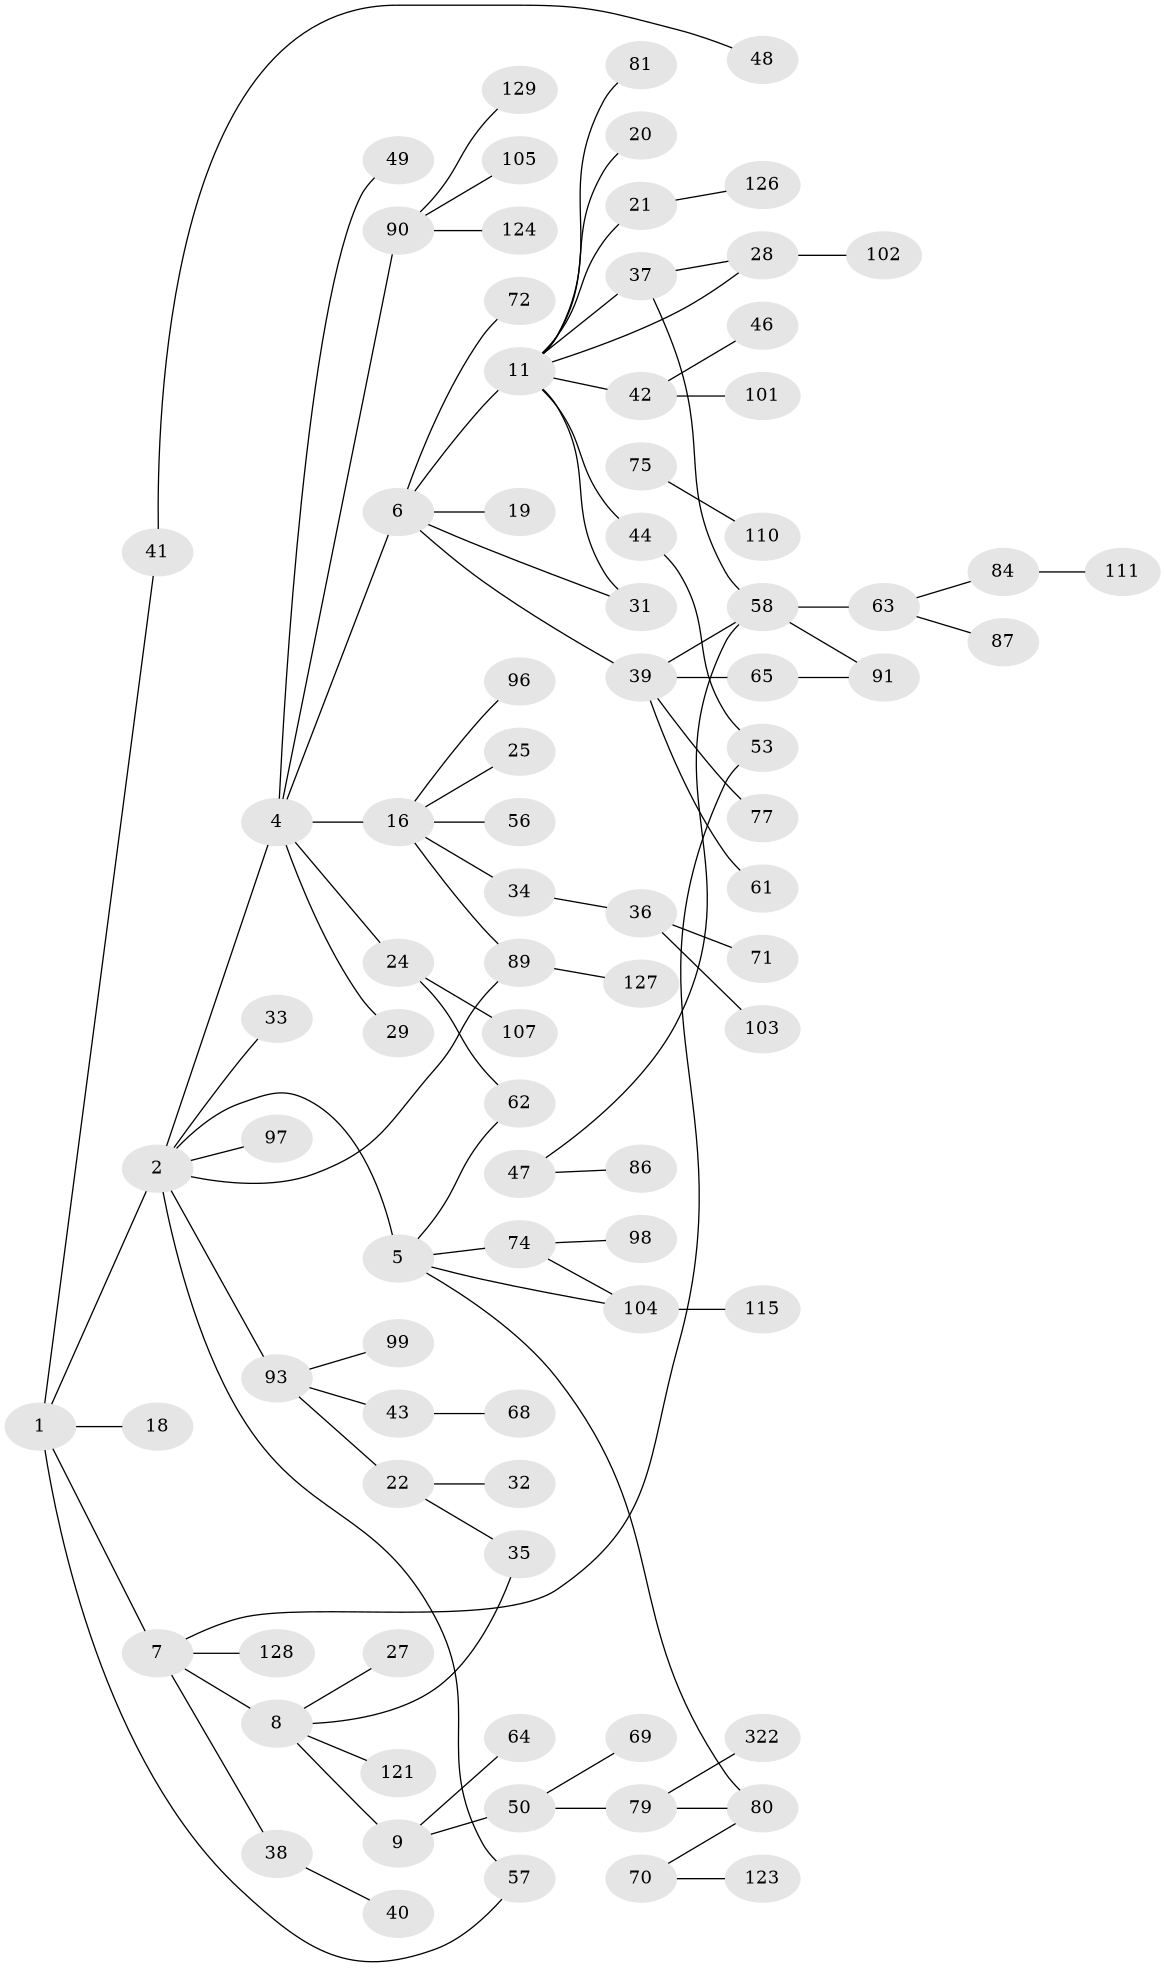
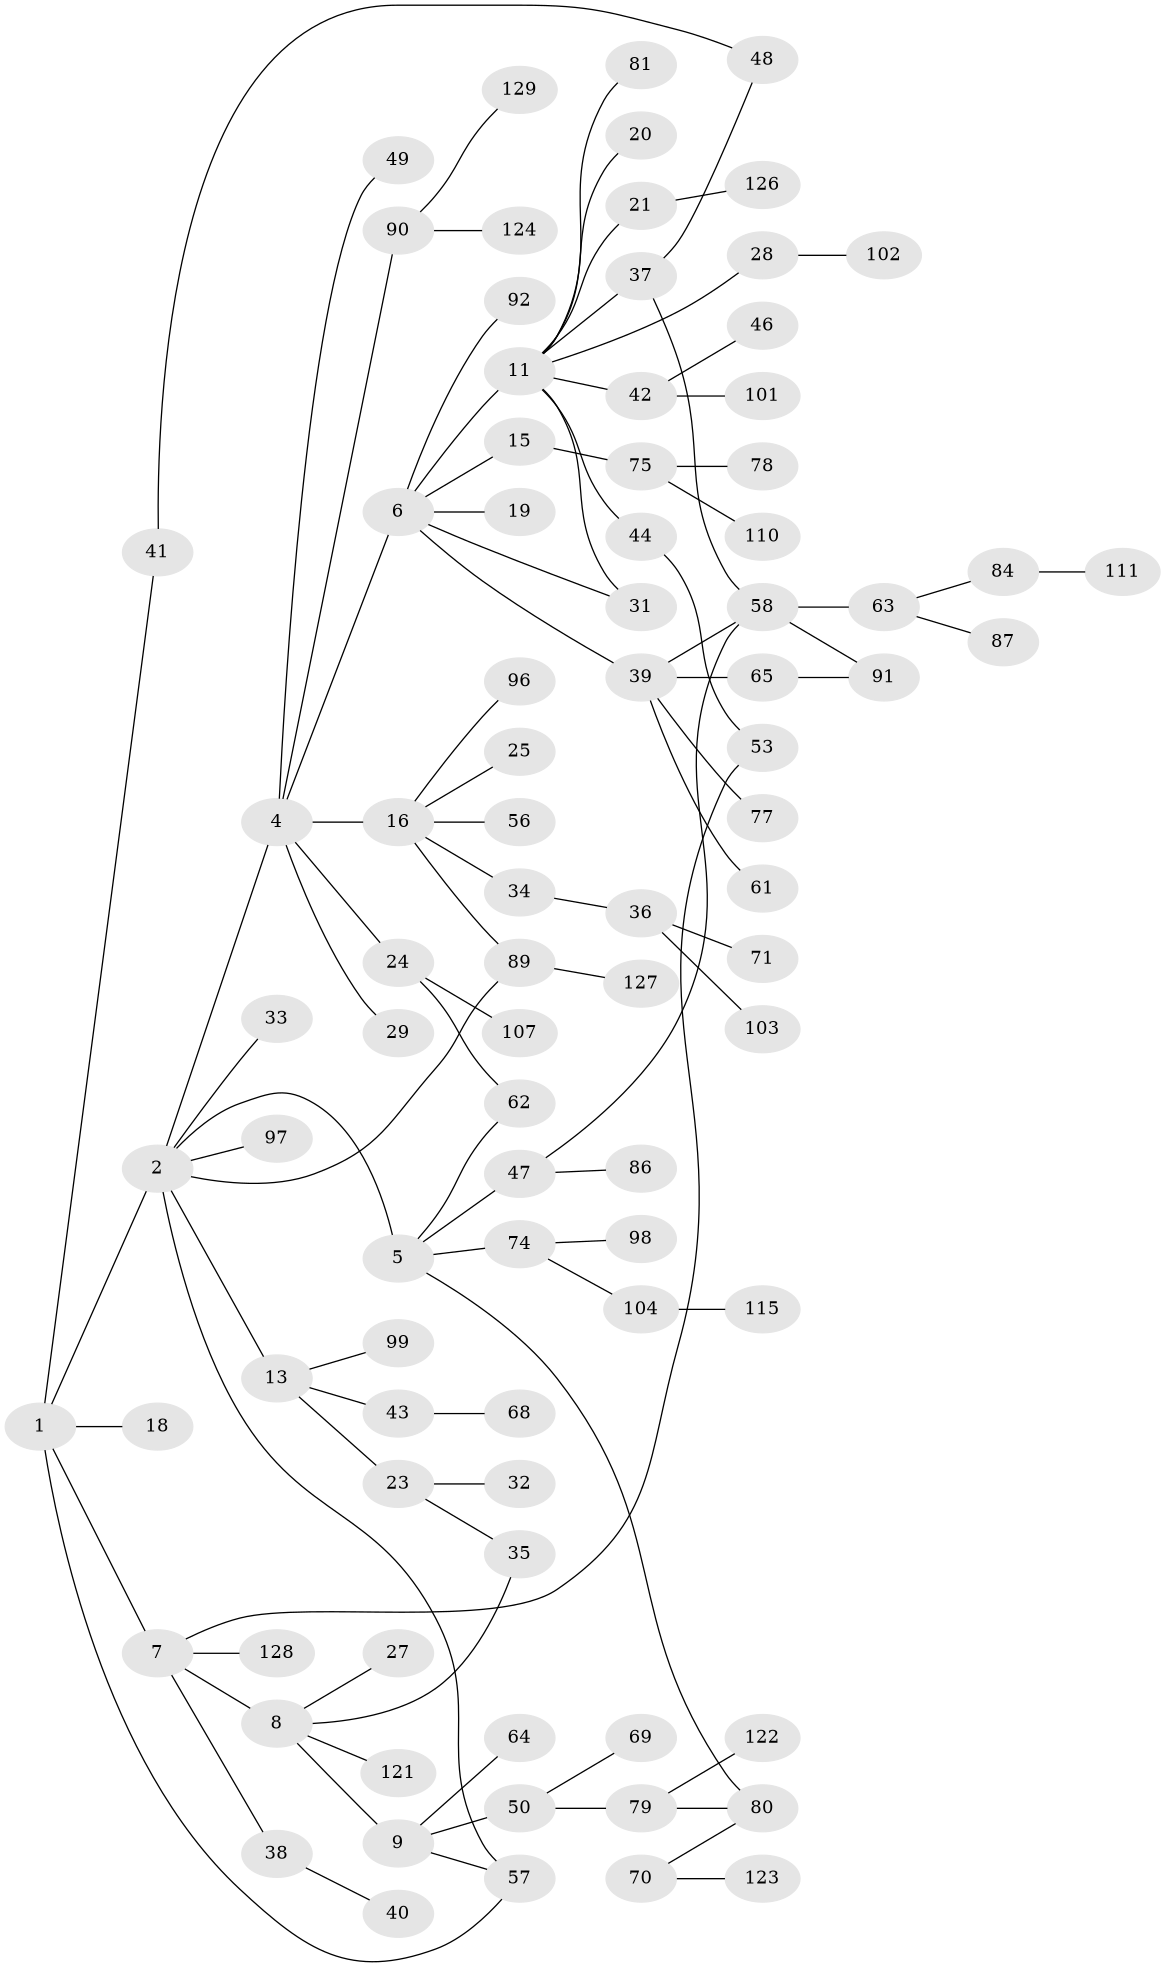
(520, 160) -> none
(702, 266) -> (713, 173)
(520, 301) -> (520, 301)
none -> (520, 442)
none -> (763, 466)
(518, 1287) -> (459, 1216)
(277, 1378) -> (277, 1378)
(398, 1484) -> (398, 1484)
(763, 1738) -> (763, 1738)
none -> (459, 1861)
